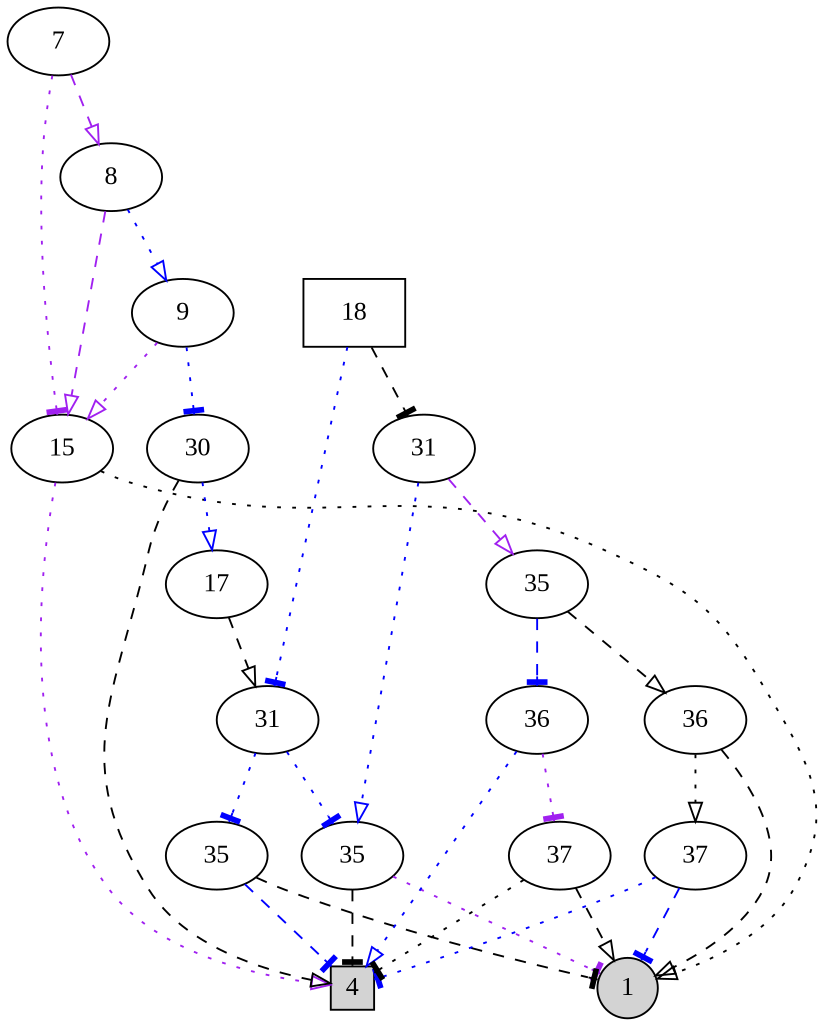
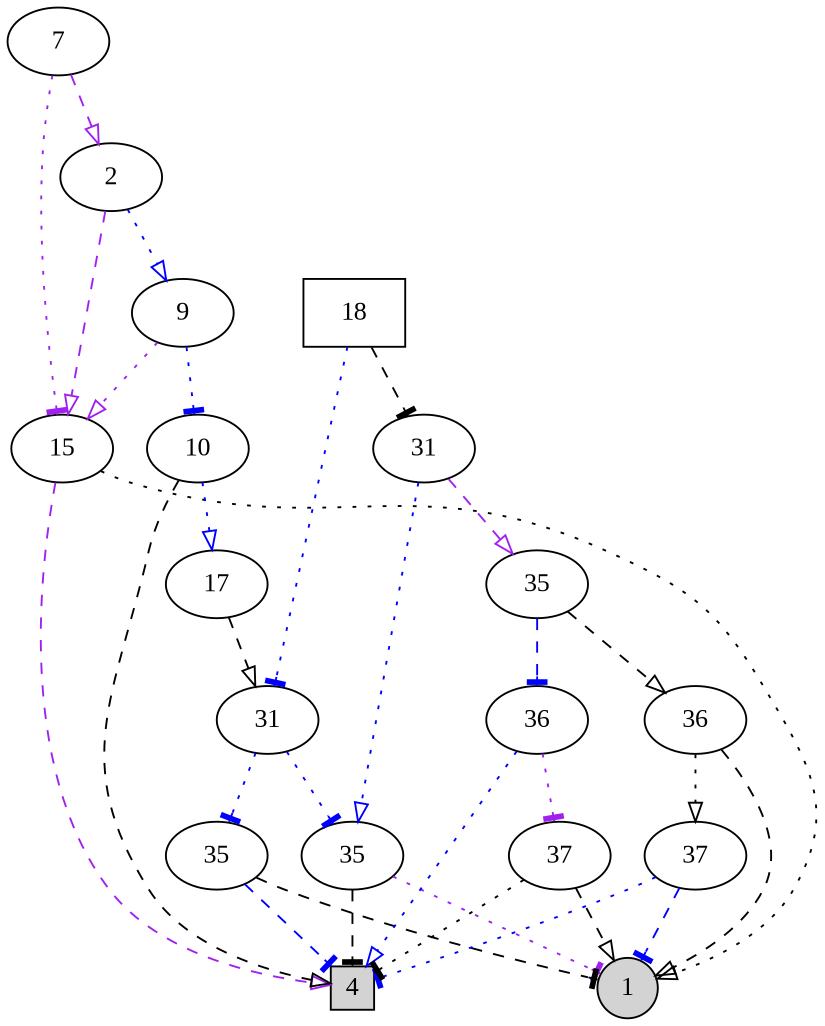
(111, 177) -> (111, 177)
(198, 449) -> (198, 449)
(66, 804) -> (66, 804)
